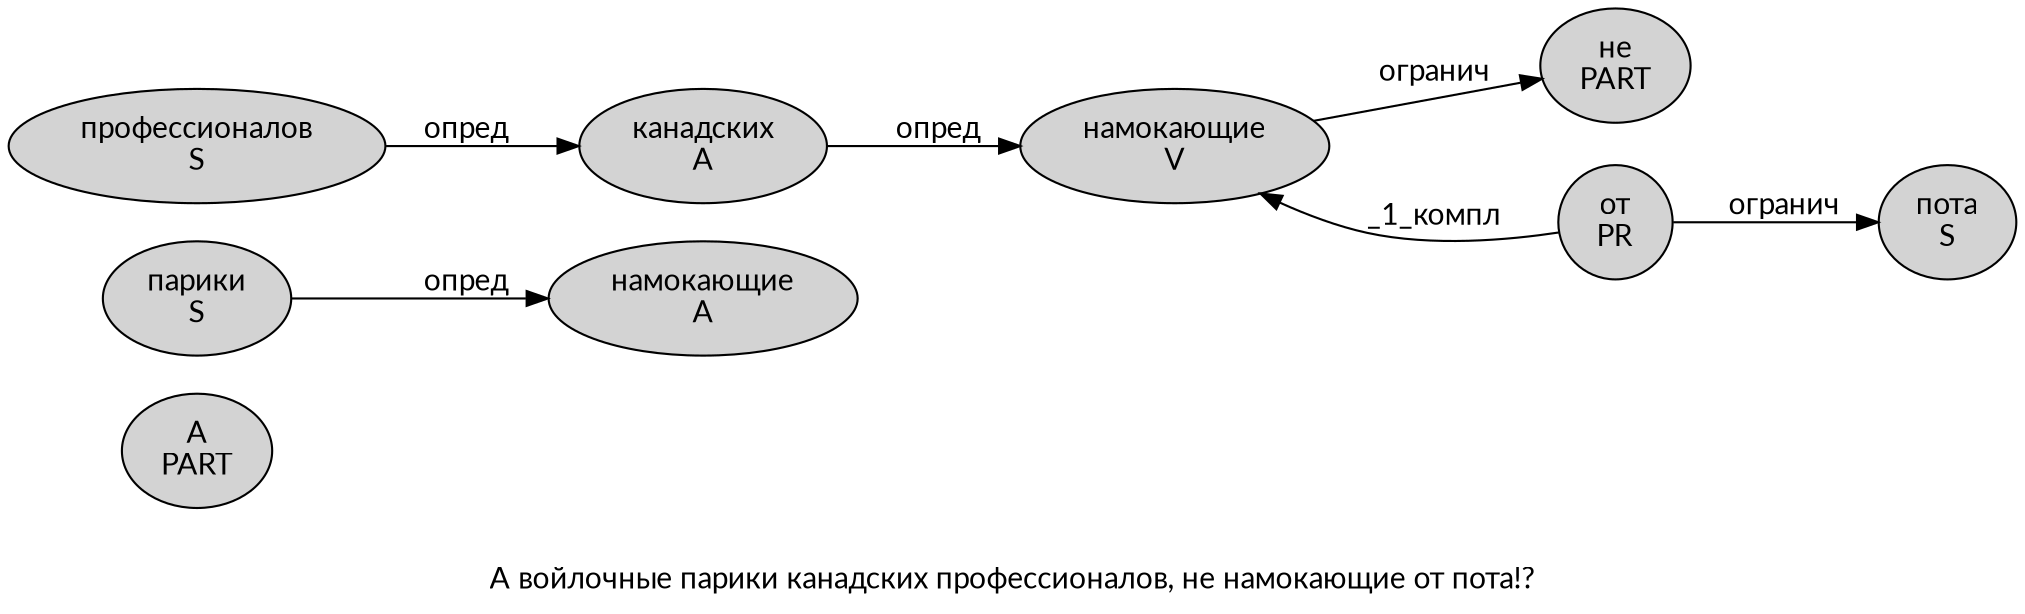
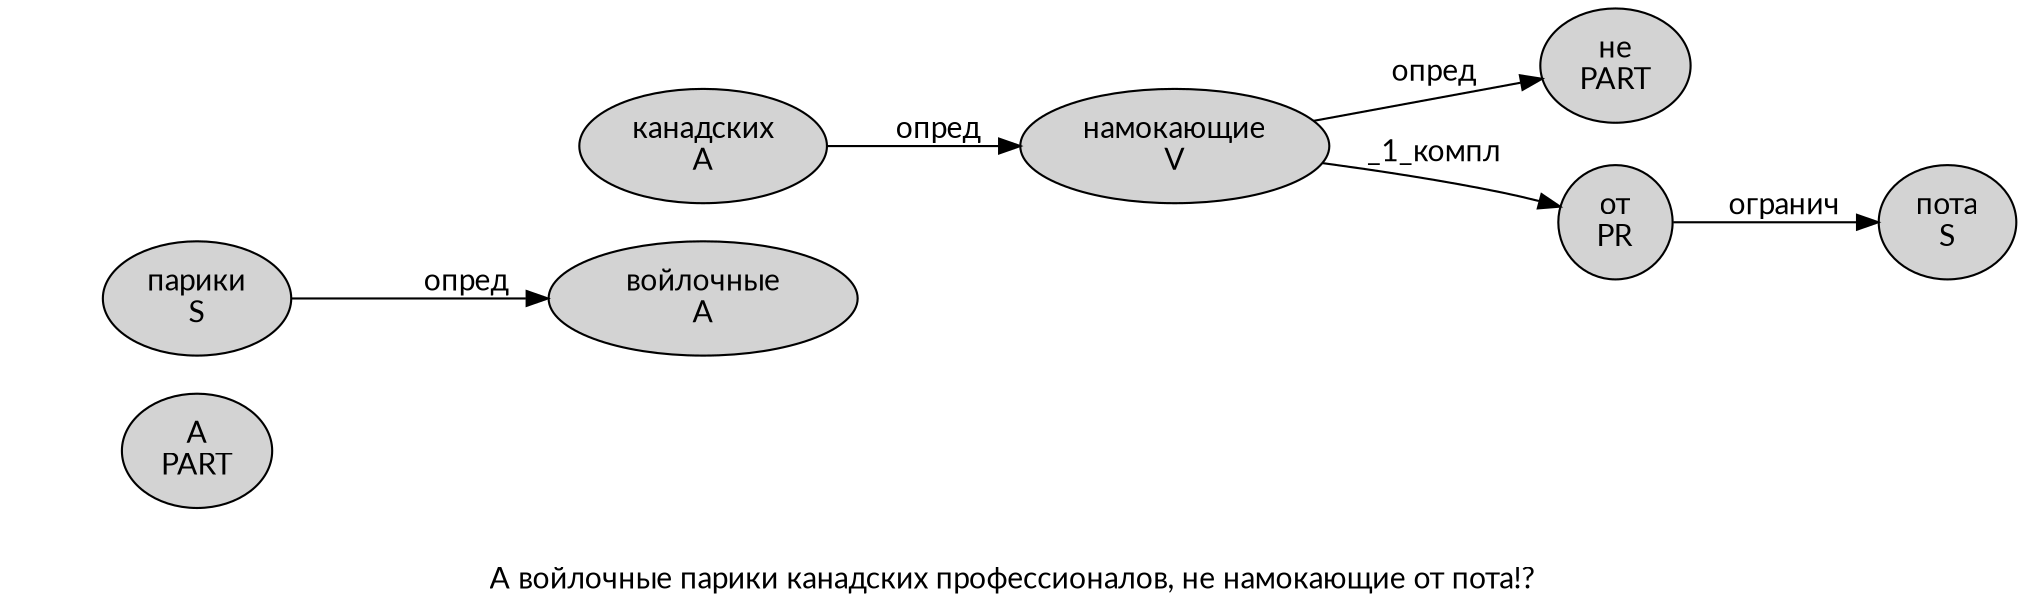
(1435, 73) -> (1435, 73)
(197, 146) -> none
(1417, 240) -> (1431, 179)
(703, 298) -> (703, 298)
